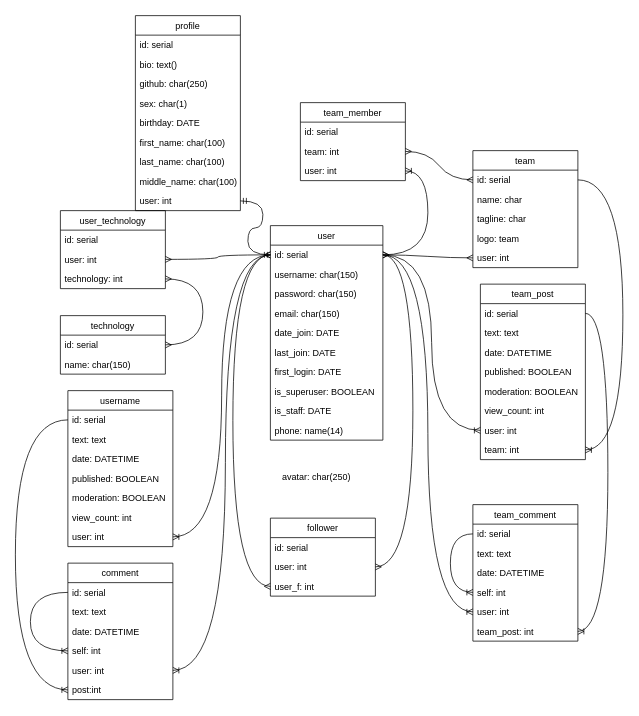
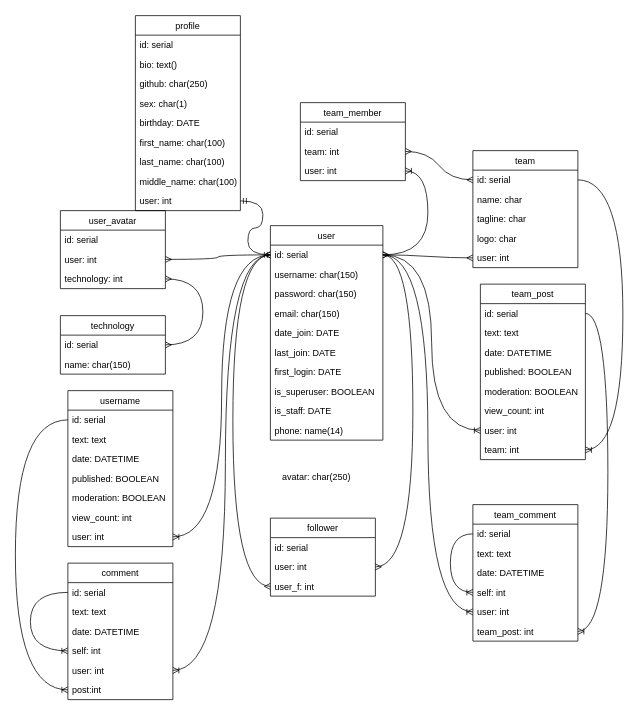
(113, 221) -> (113, 221)
(499, 239) -> (499, 239)
